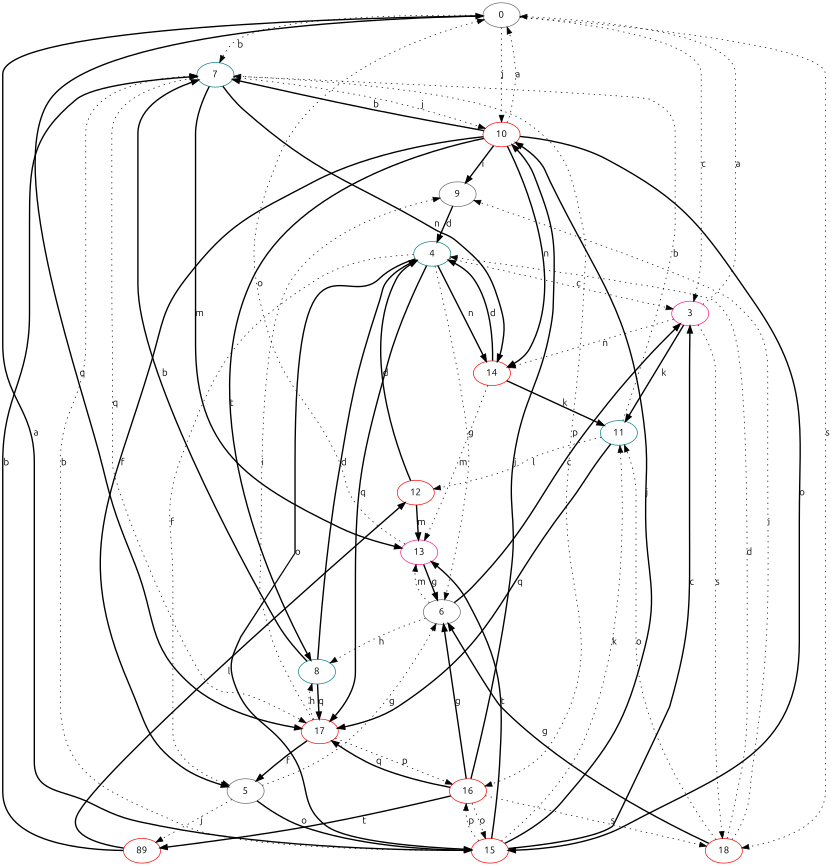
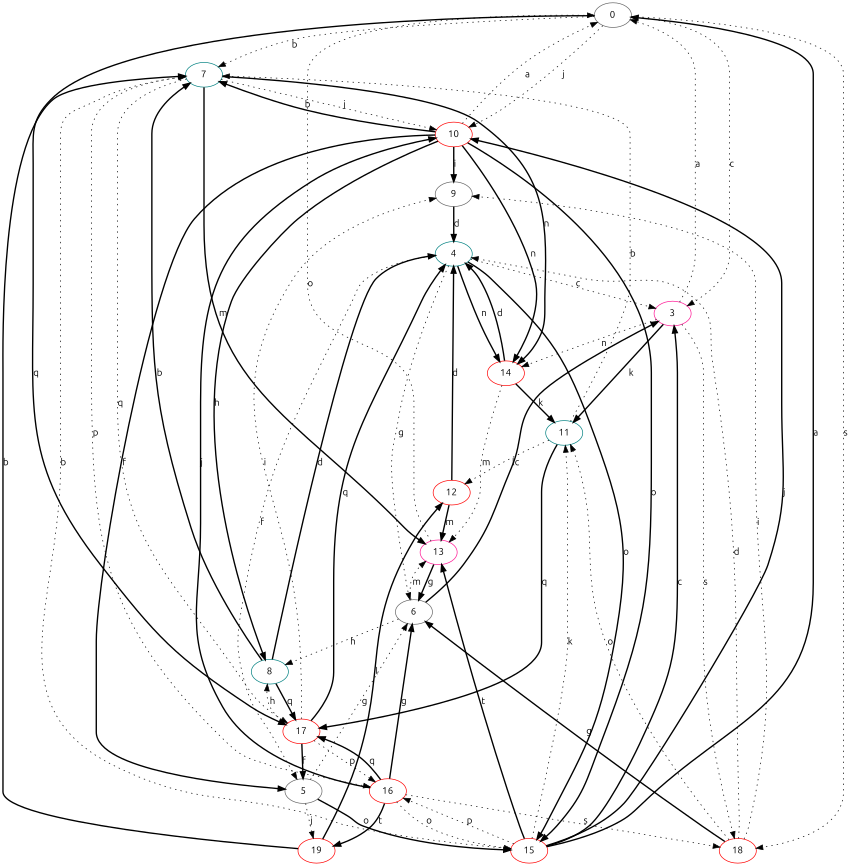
(232, 403) -> (217, 403)
(360, 488) -> (342, 488)
(142, 851) -> (317, 851)
